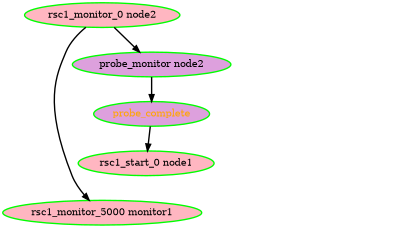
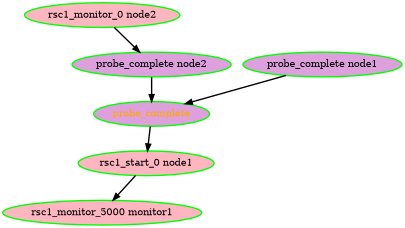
(152, 64) -> (152, 64)
none -> (322, 64)
(55, 110) -> (127, 185)
